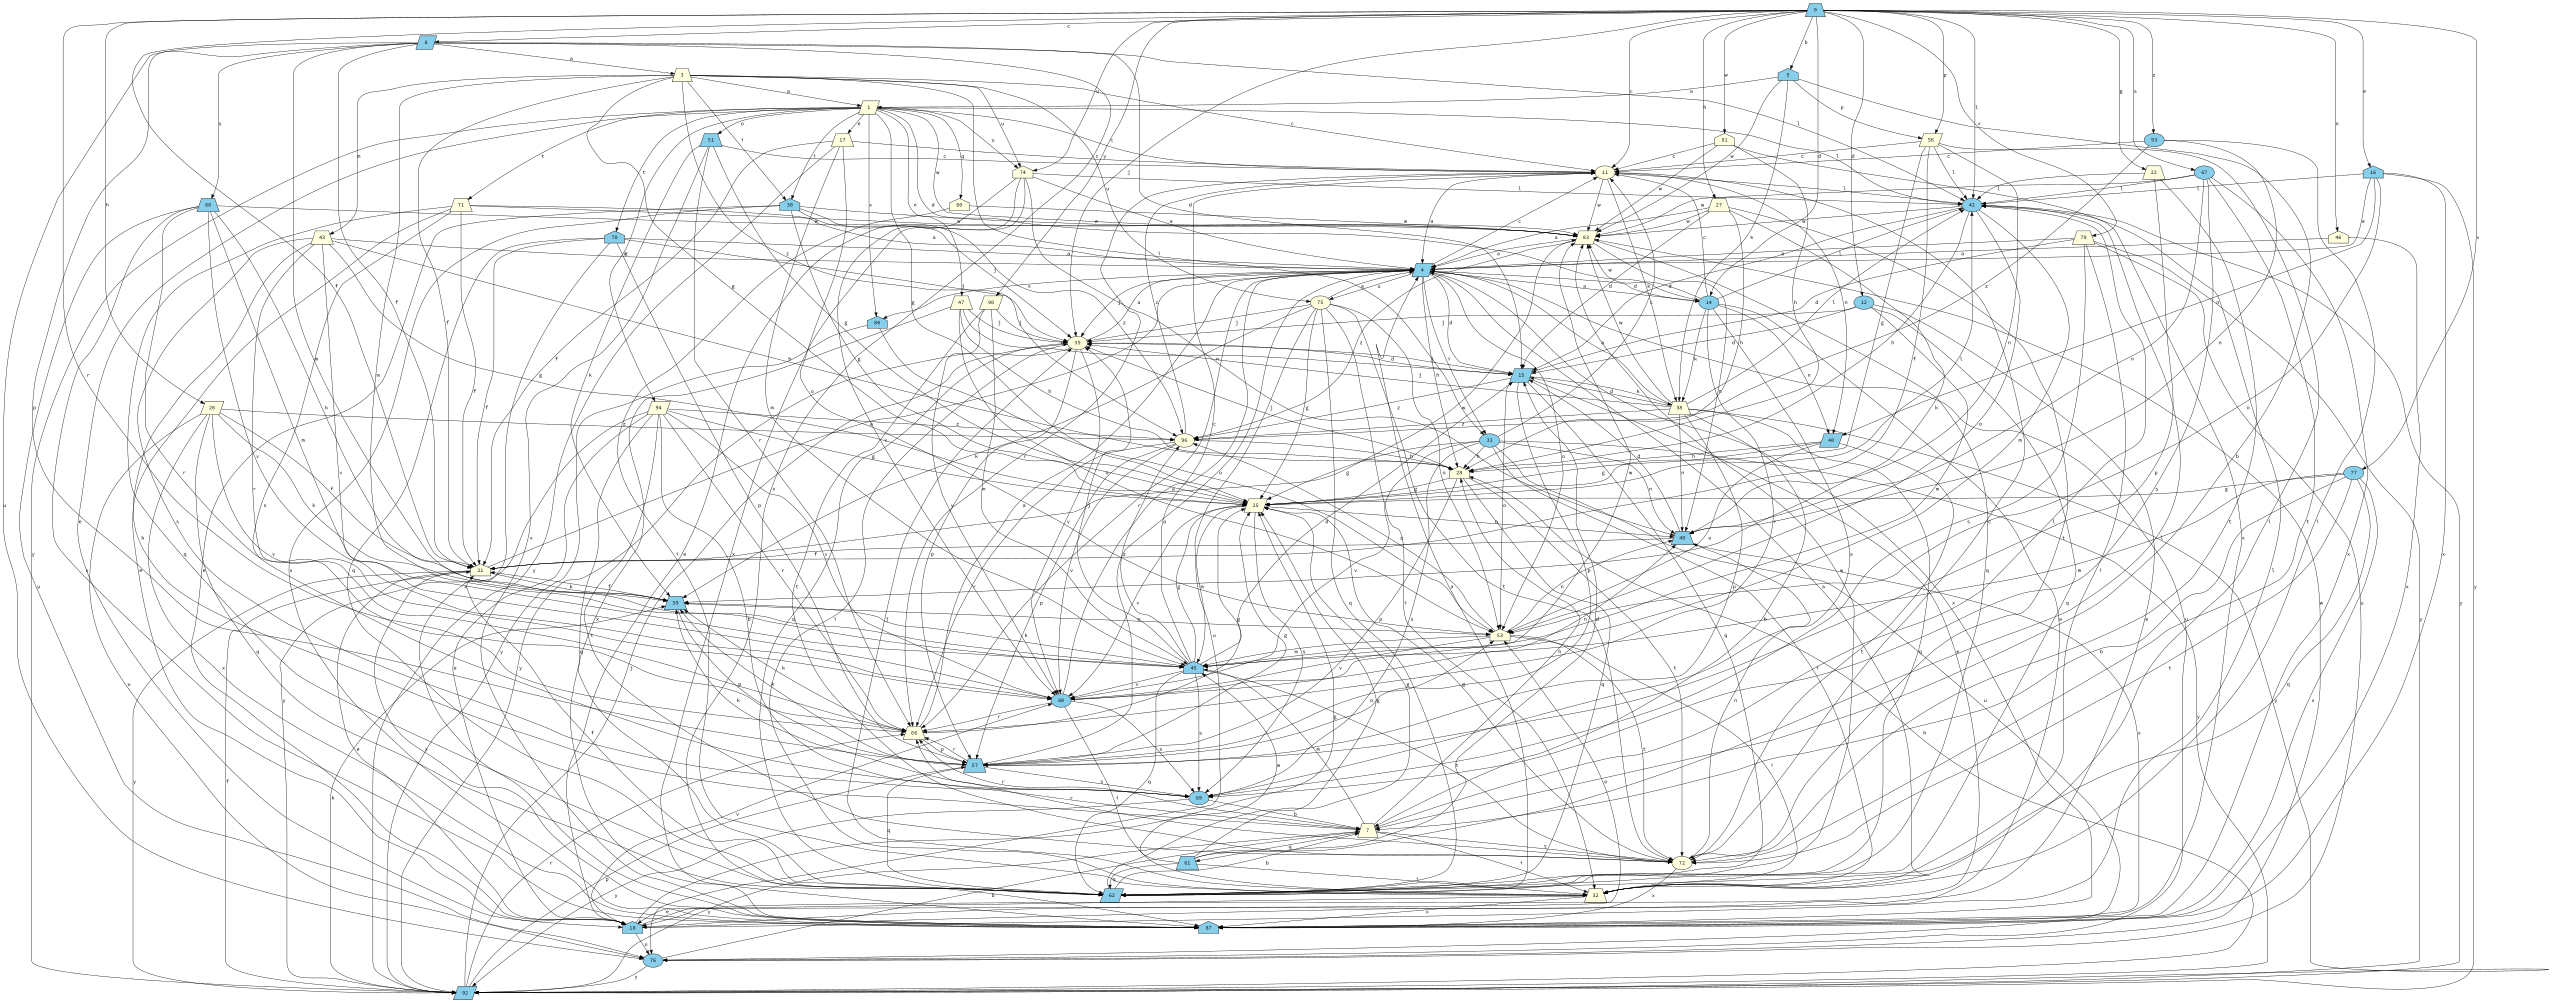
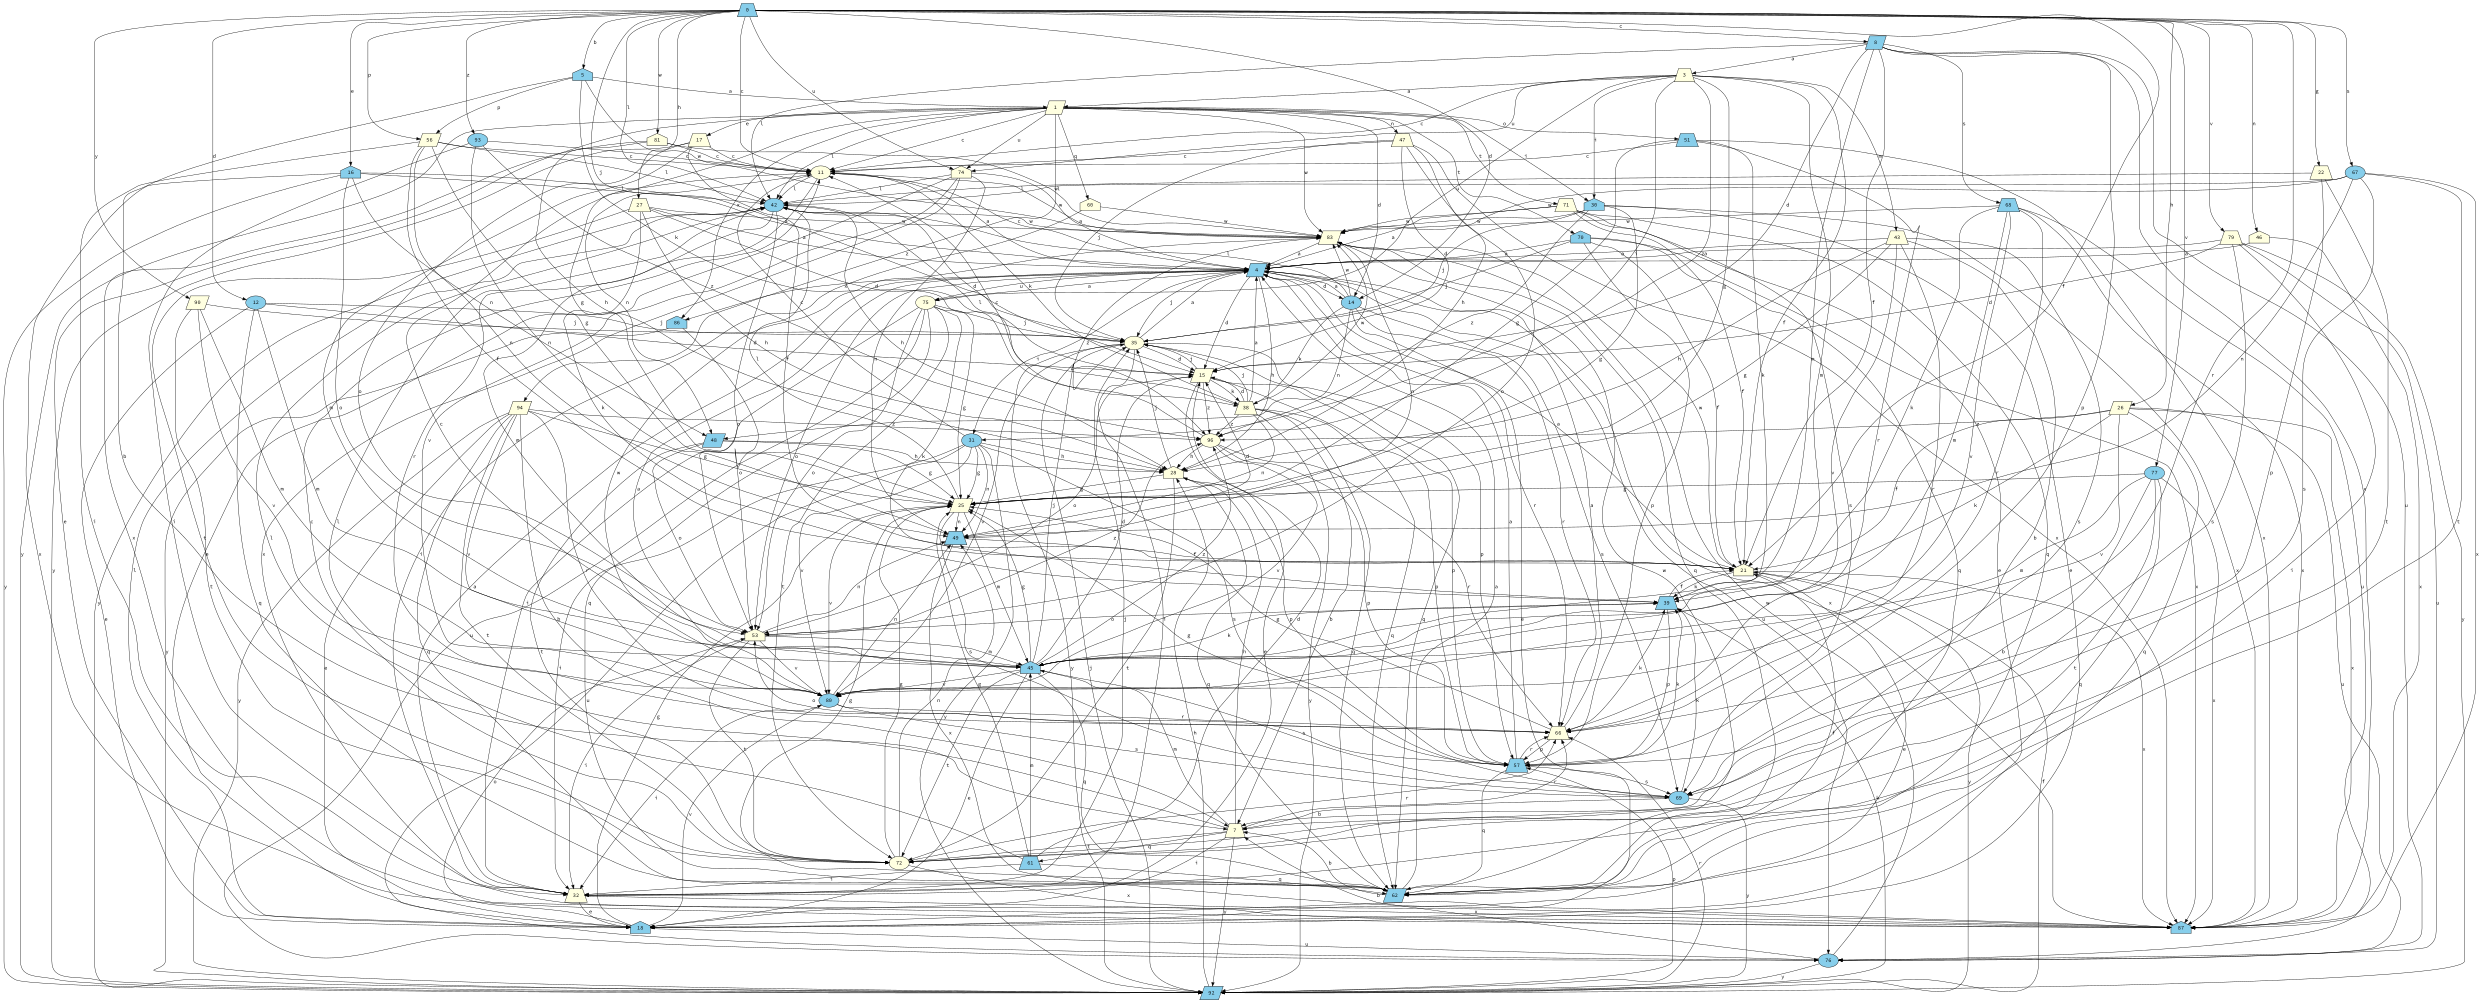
(1695, 204) -> (1156, 155)
(1521, 375) -> (1202, 375)
none -> (874, 887)
